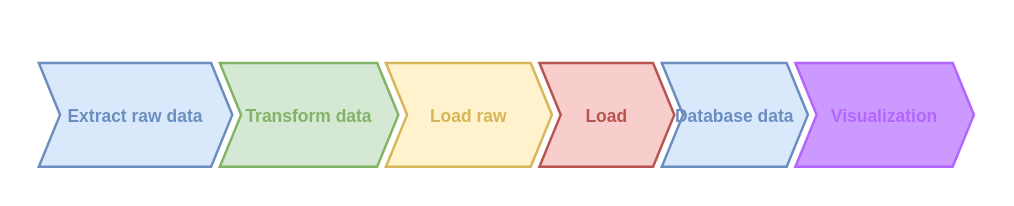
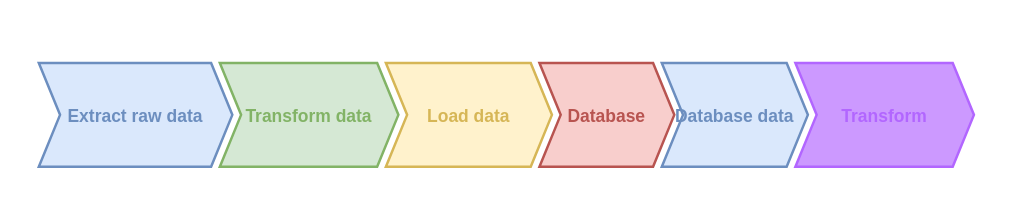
(468, 116) -> (468, 116)
(606, 116) -> (606, 116)
(884, 116) -> (884, 116)
